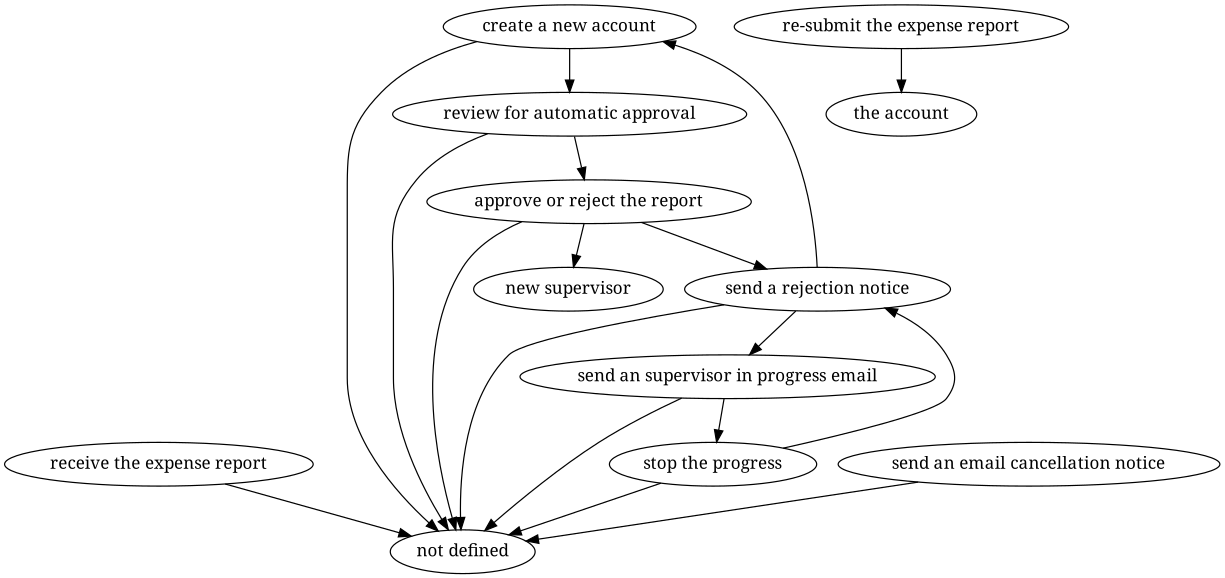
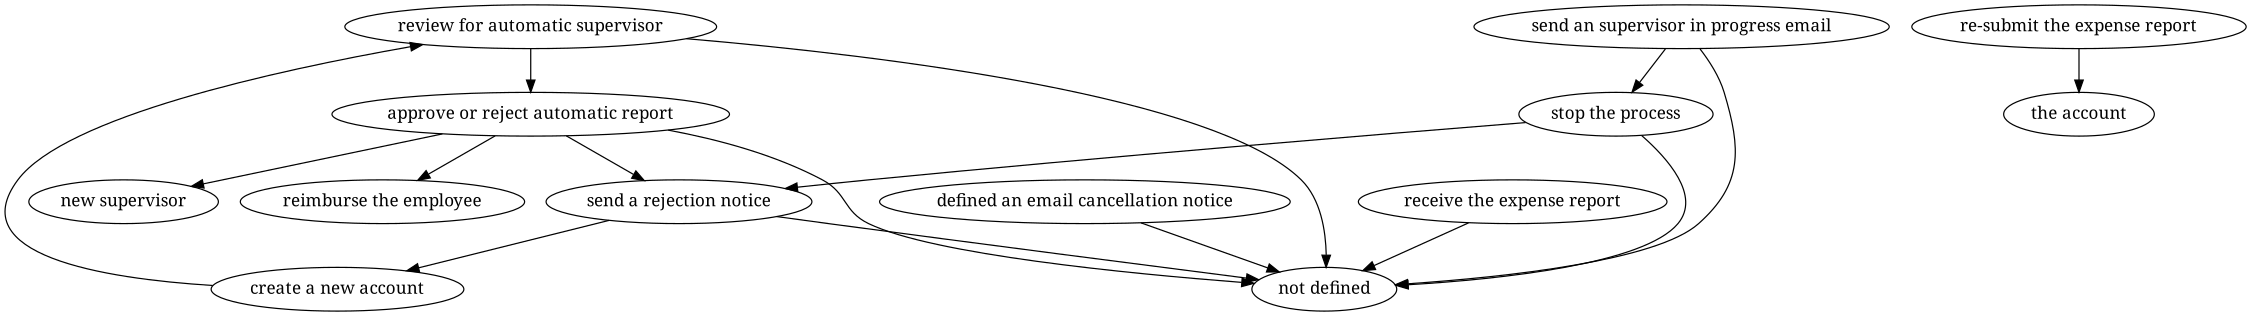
(570, 114) -> (531, 27)
none -> (382, 202)
(589, 202) -> (531, 114)
(347, 261) -> none
(777, 329) -> none
(713, 464) -> (1616, 114)
(1029, 464) -> (1085, 202)
